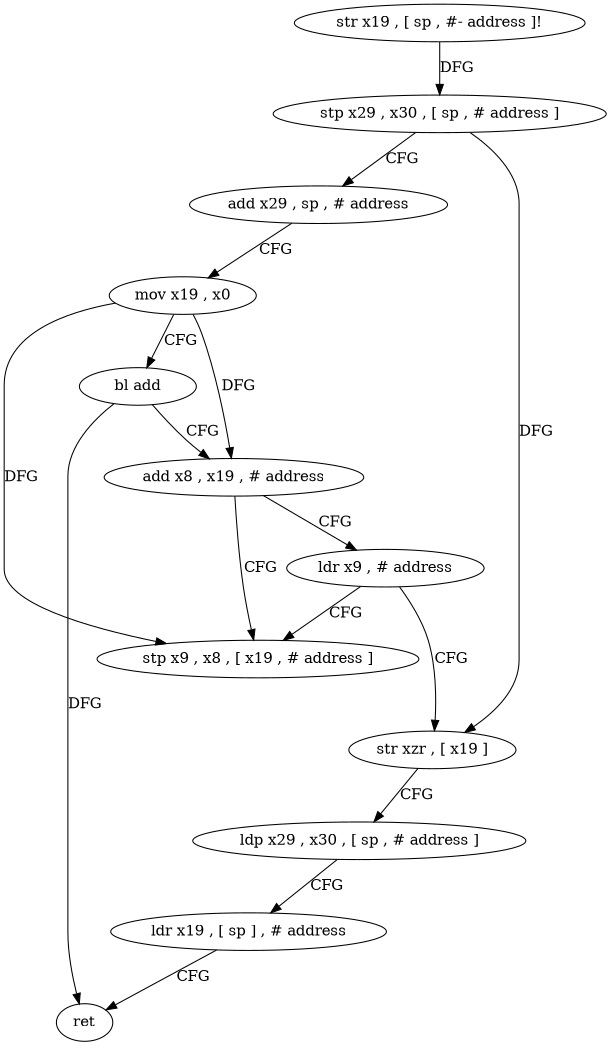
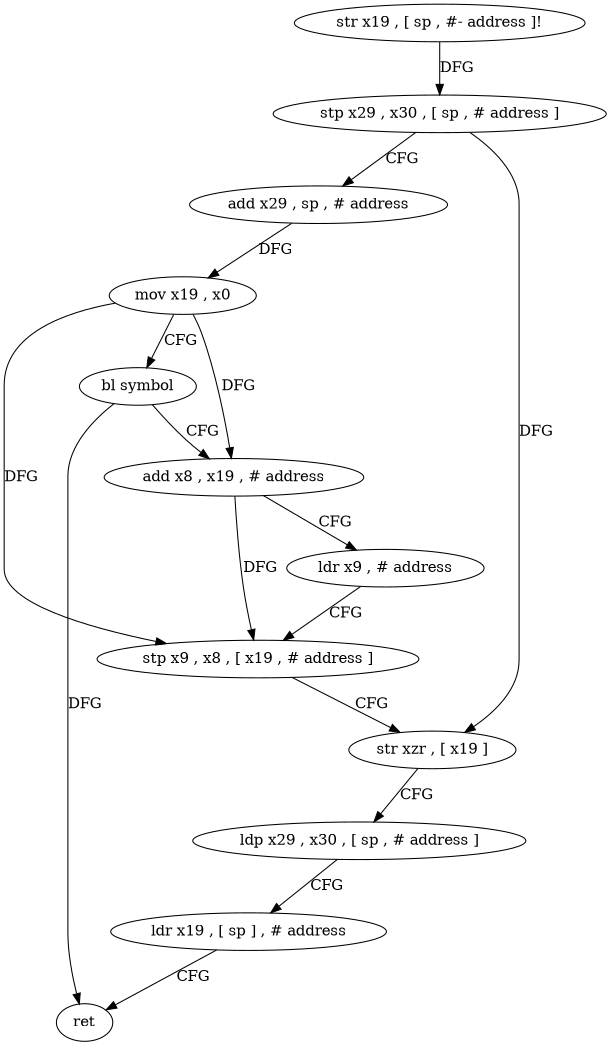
(276, 250) -> (276, 250)
(138, 386) -> (138, 386)
(261, 568) -> (261, 568)
(431, 650) -> (342, 703)
